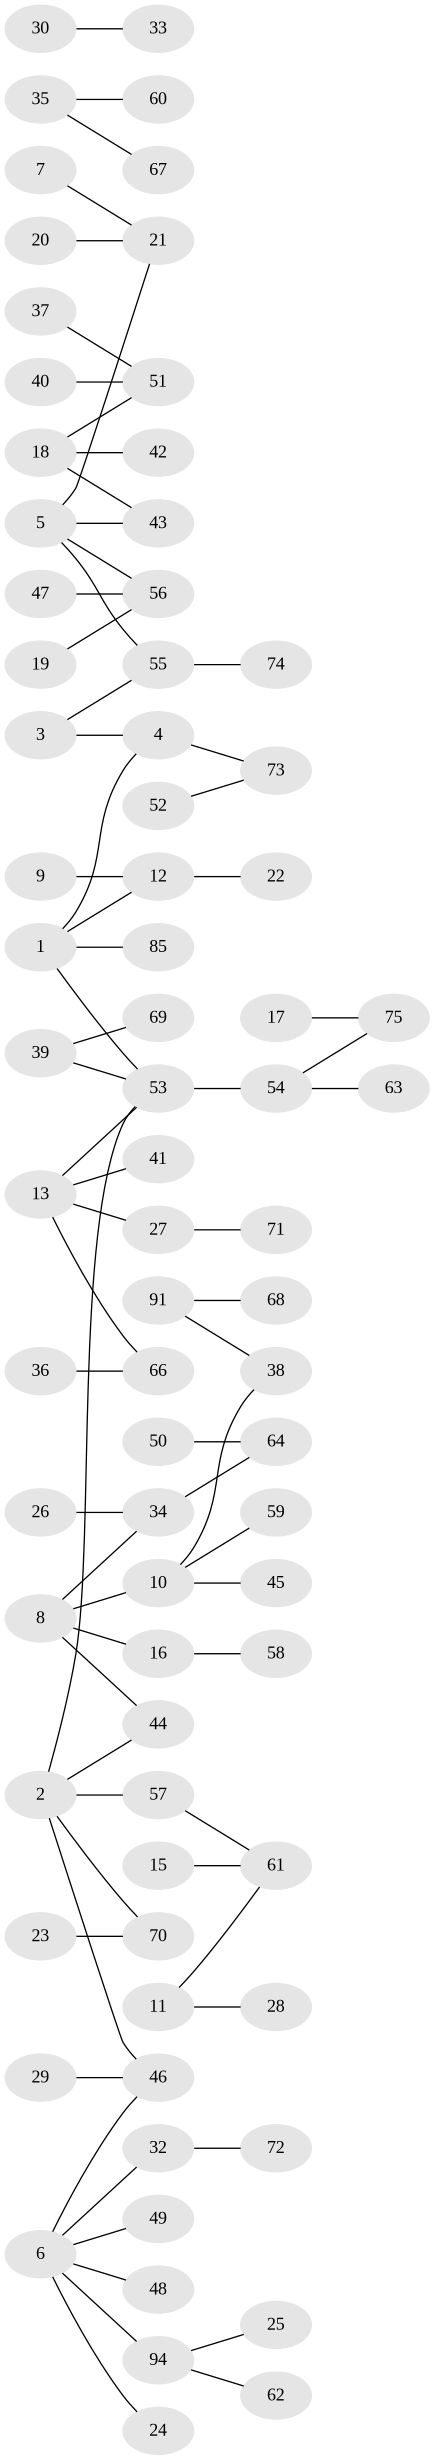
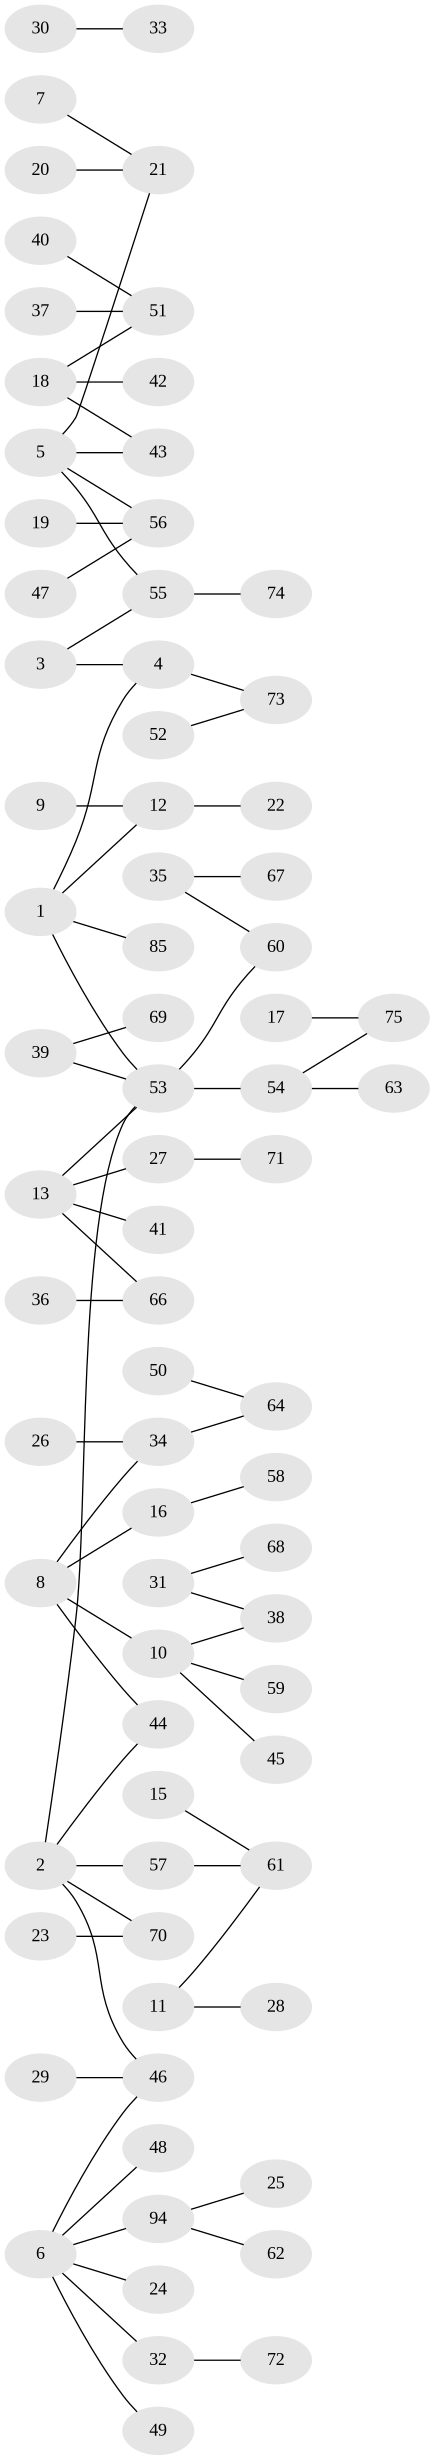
none -> (217, 1018)
(158, 1300) -> (158, 1583)
